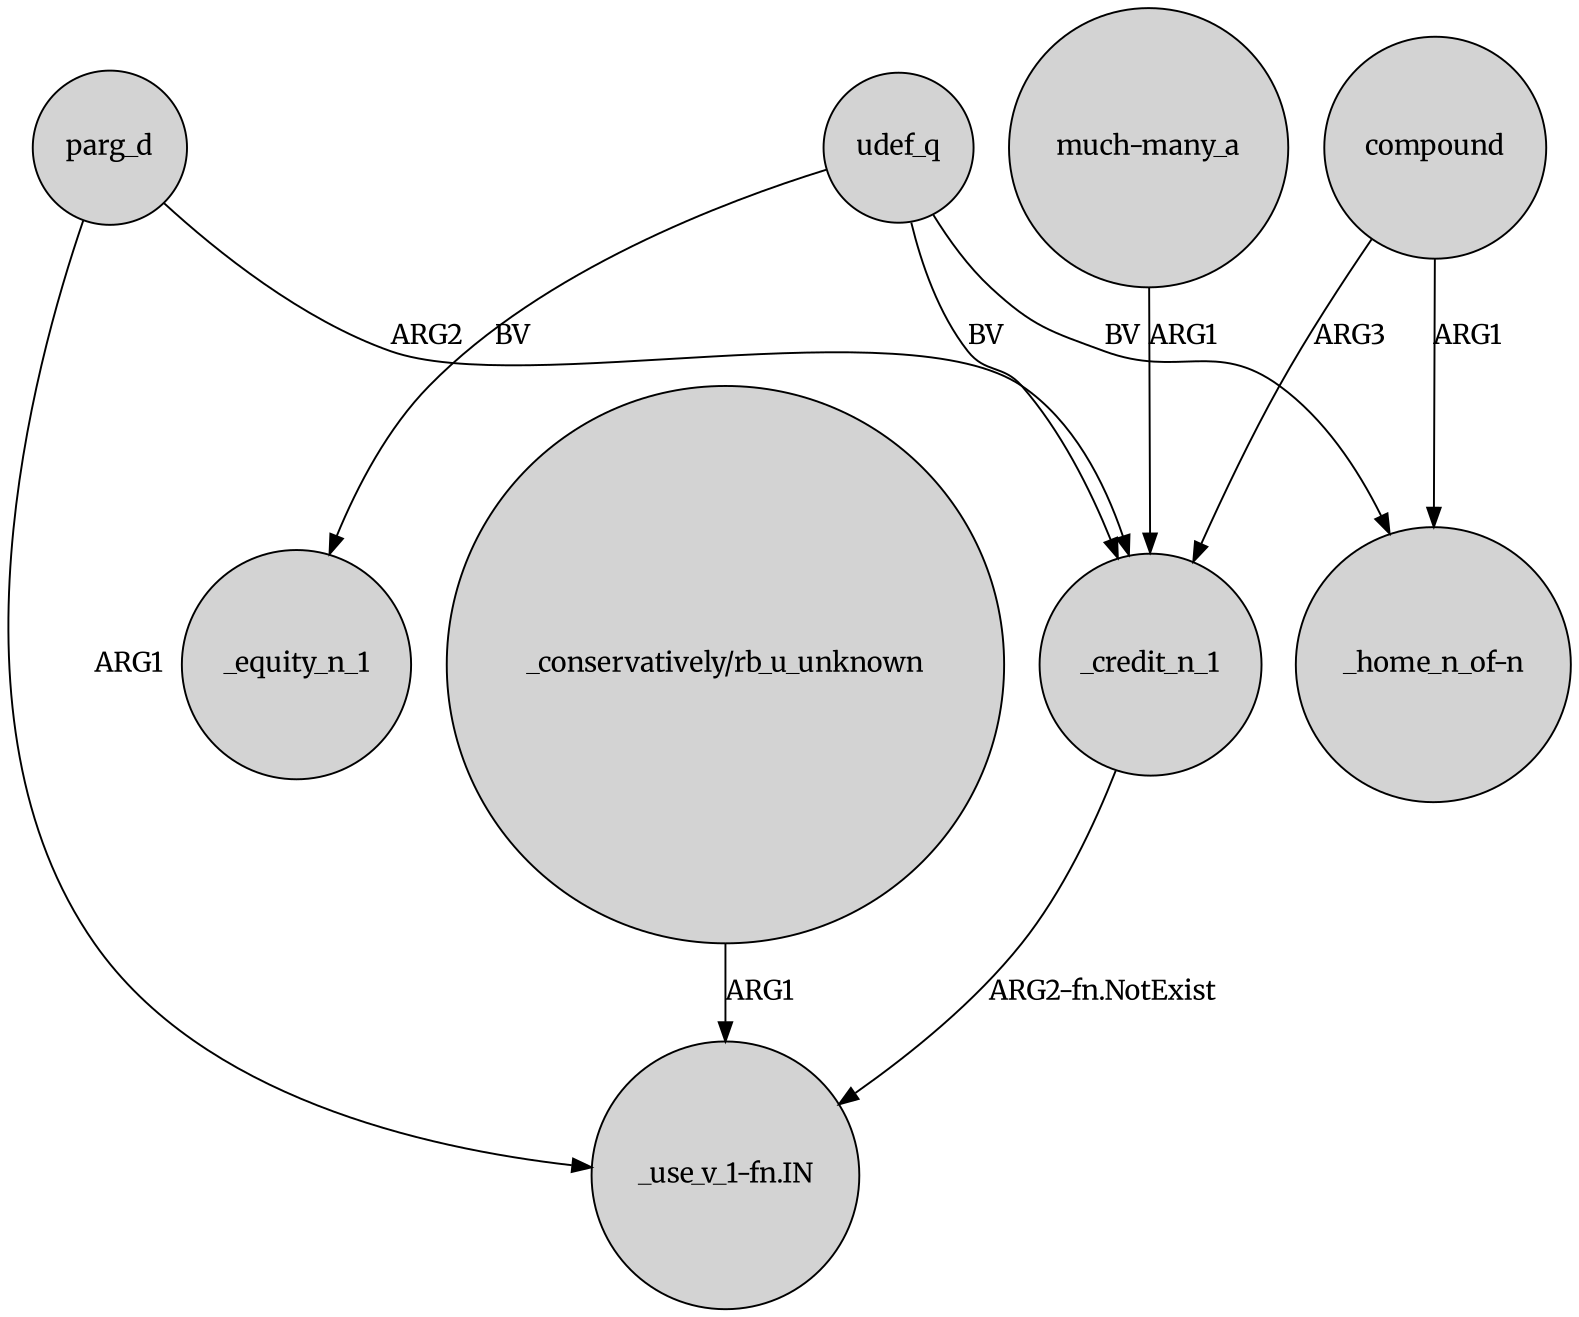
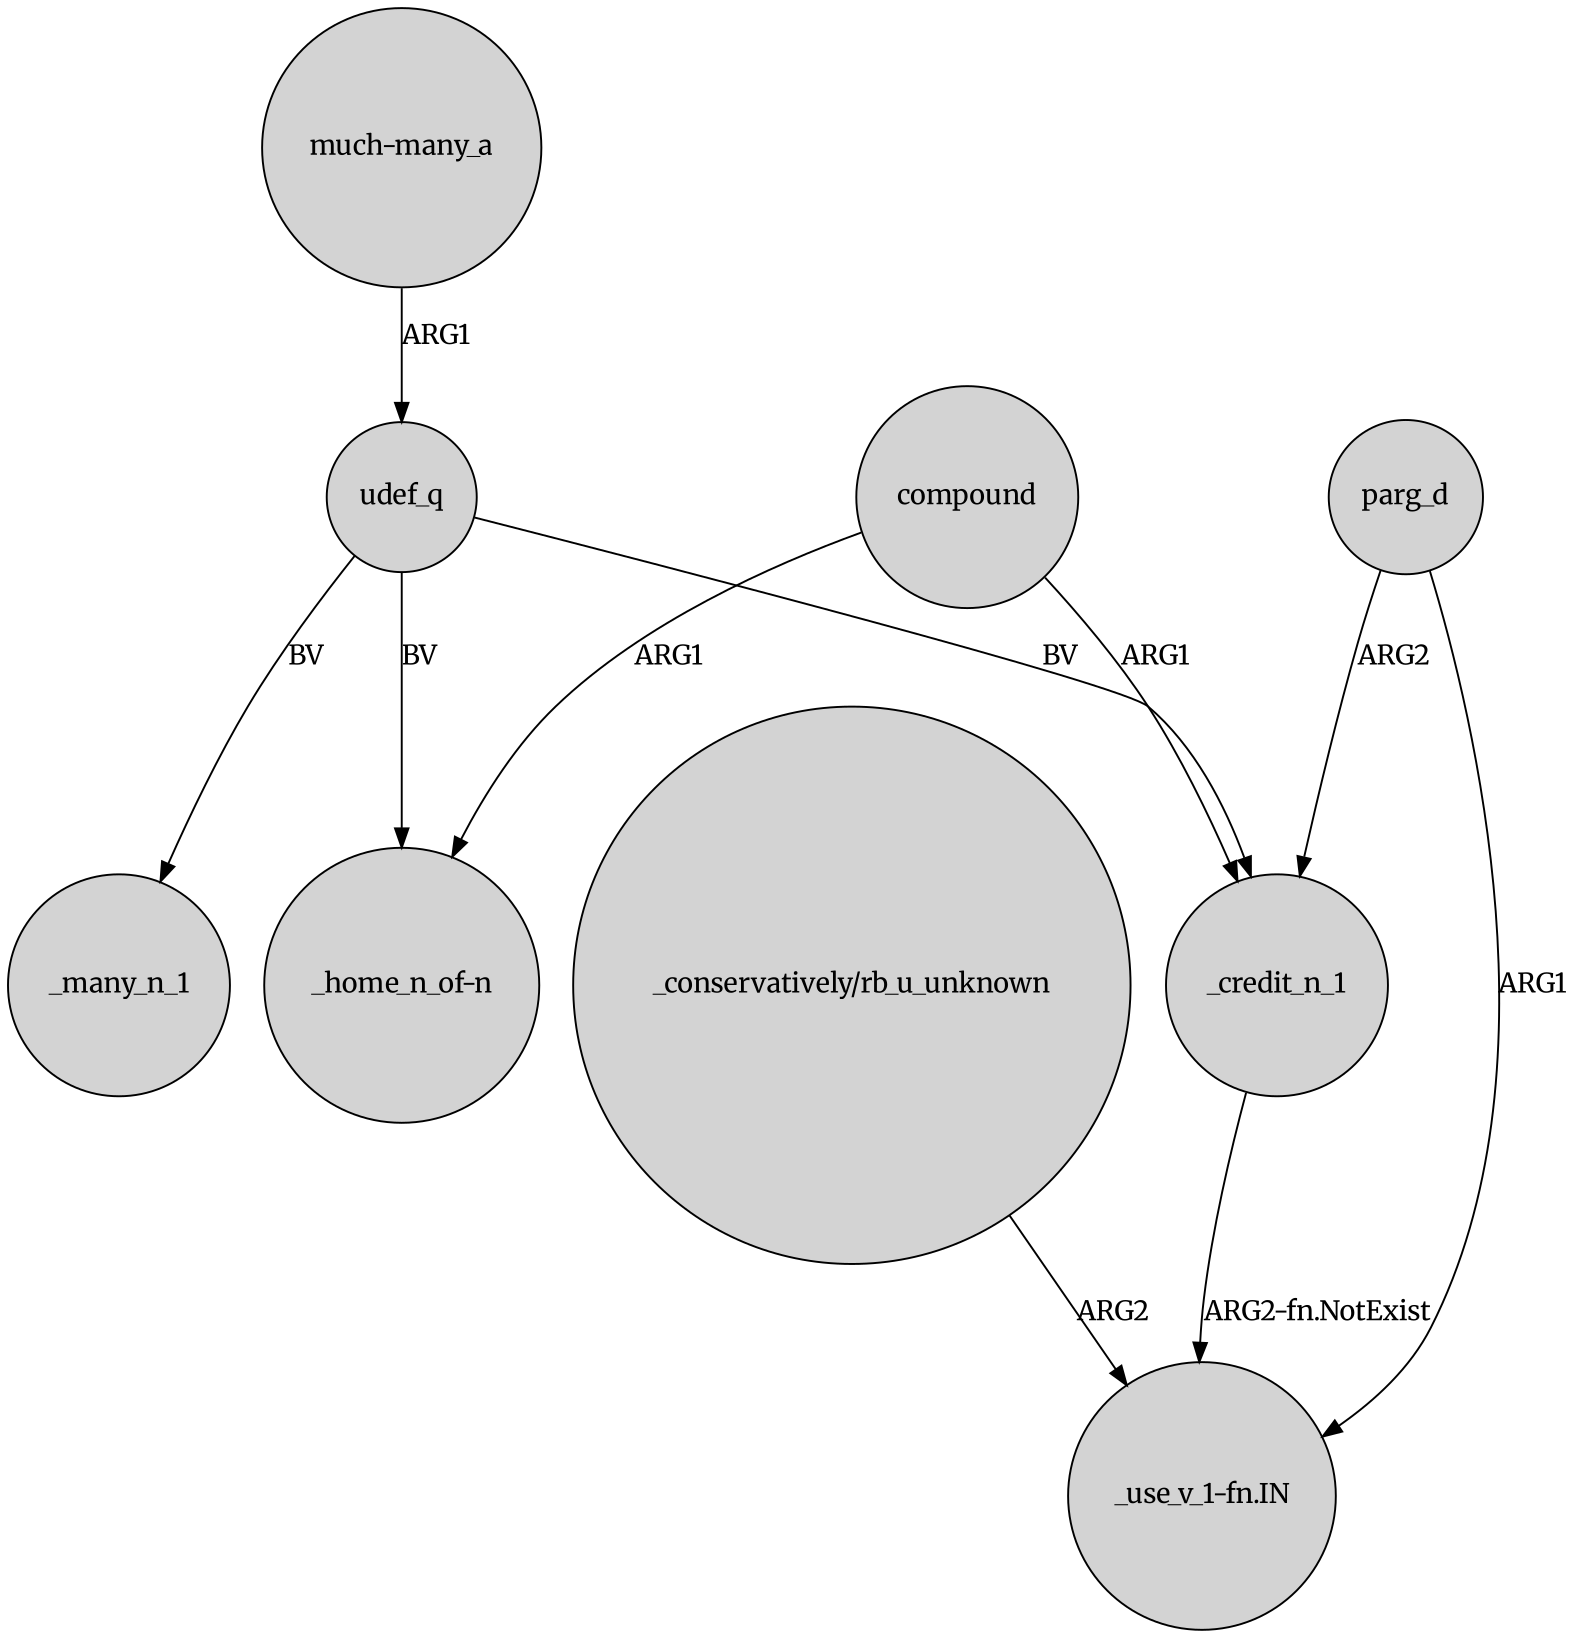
(1351, 337) -> (1156, 657)
(1150, 410) -> (402, 345)
(296, 665) -> (119, 985)
(760, 993) -> (1113, 1313)
